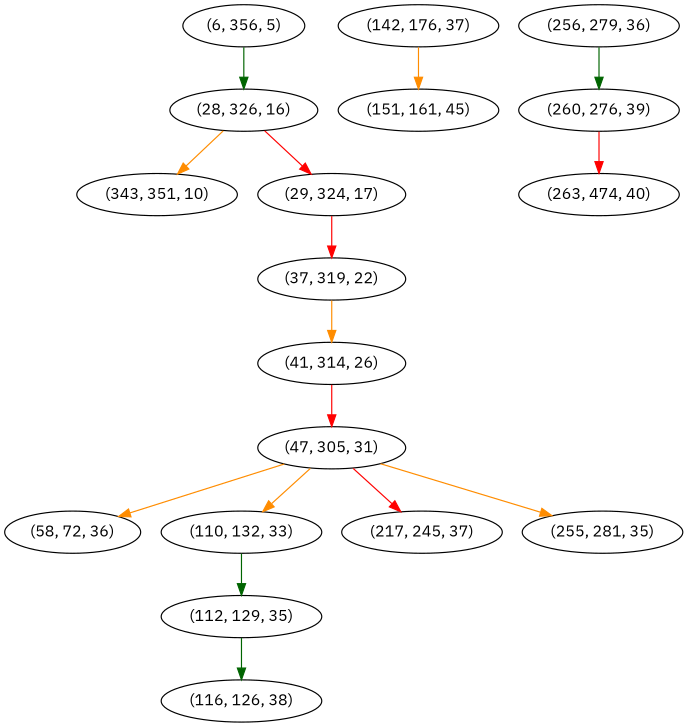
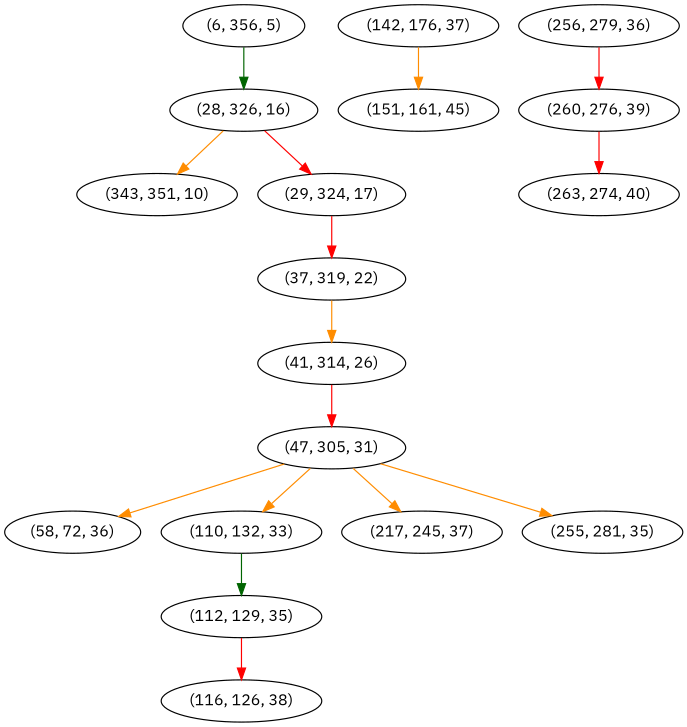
(599, 62) -> (599, 62)
(599, 195) -> (599, 195)
(373, 486) -> (373, 486)
(241, 653) -> (241, 653)
